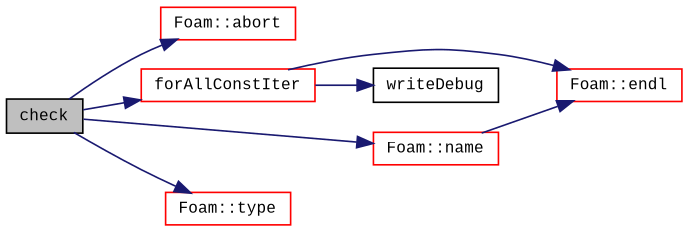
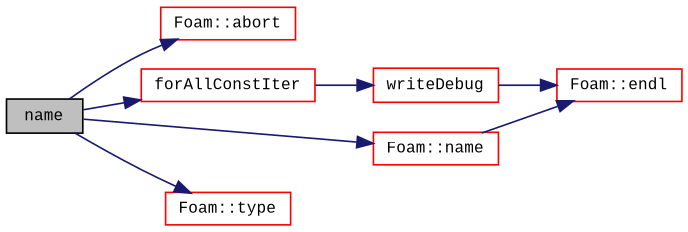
(421, 50) -> (519, 85)
(436, 85) -> (436, 85)
(45, 116) -> (45, 116)
